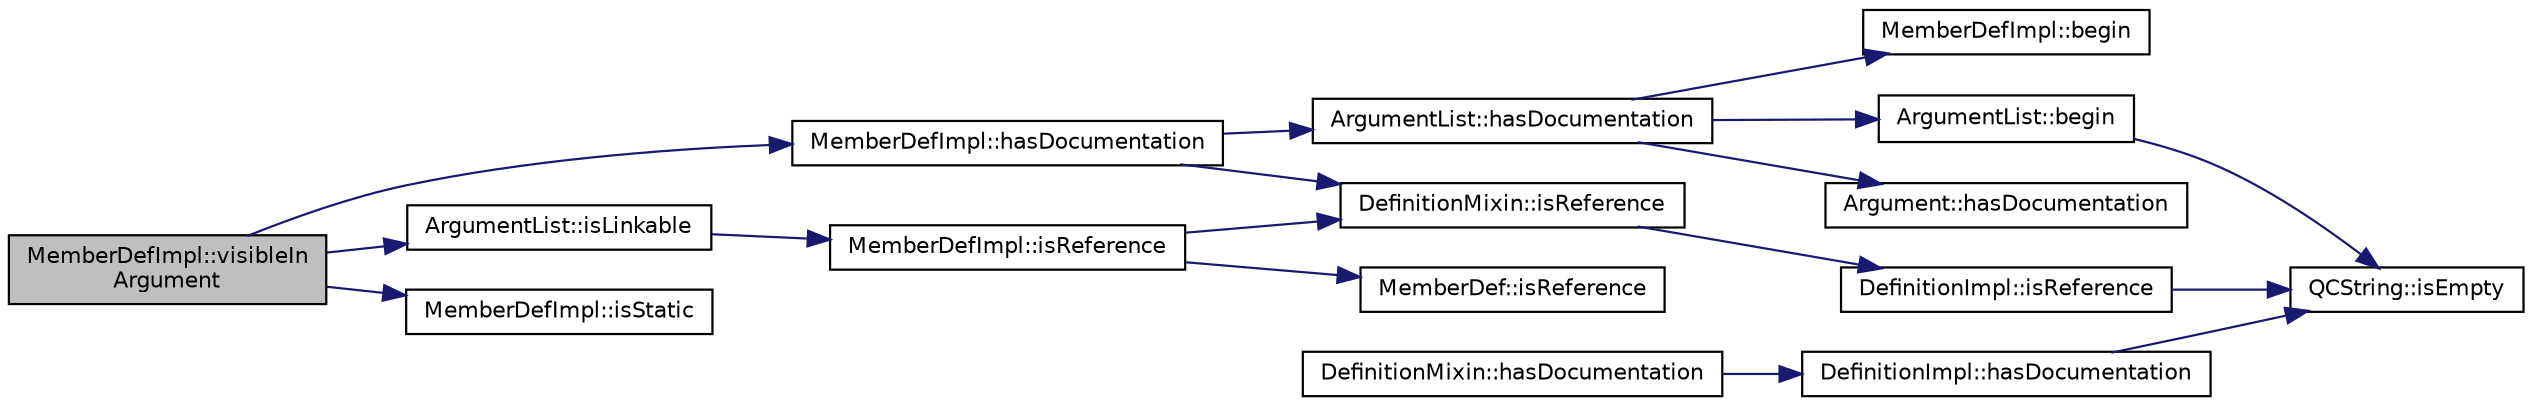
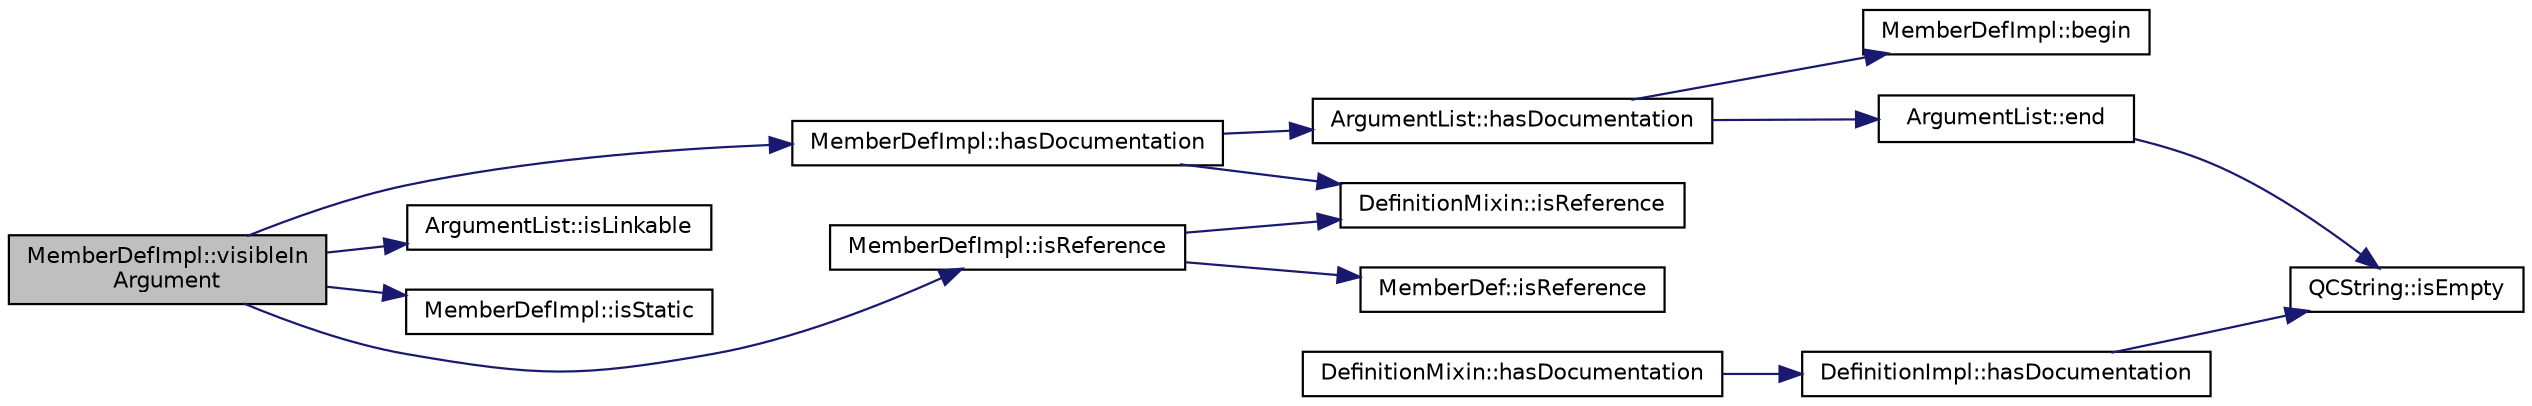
(2006, 119) -> (2006, 119)
(2006, 205) -> none
(759, 236) -> (595, 370)
(2006, 290) -> none
